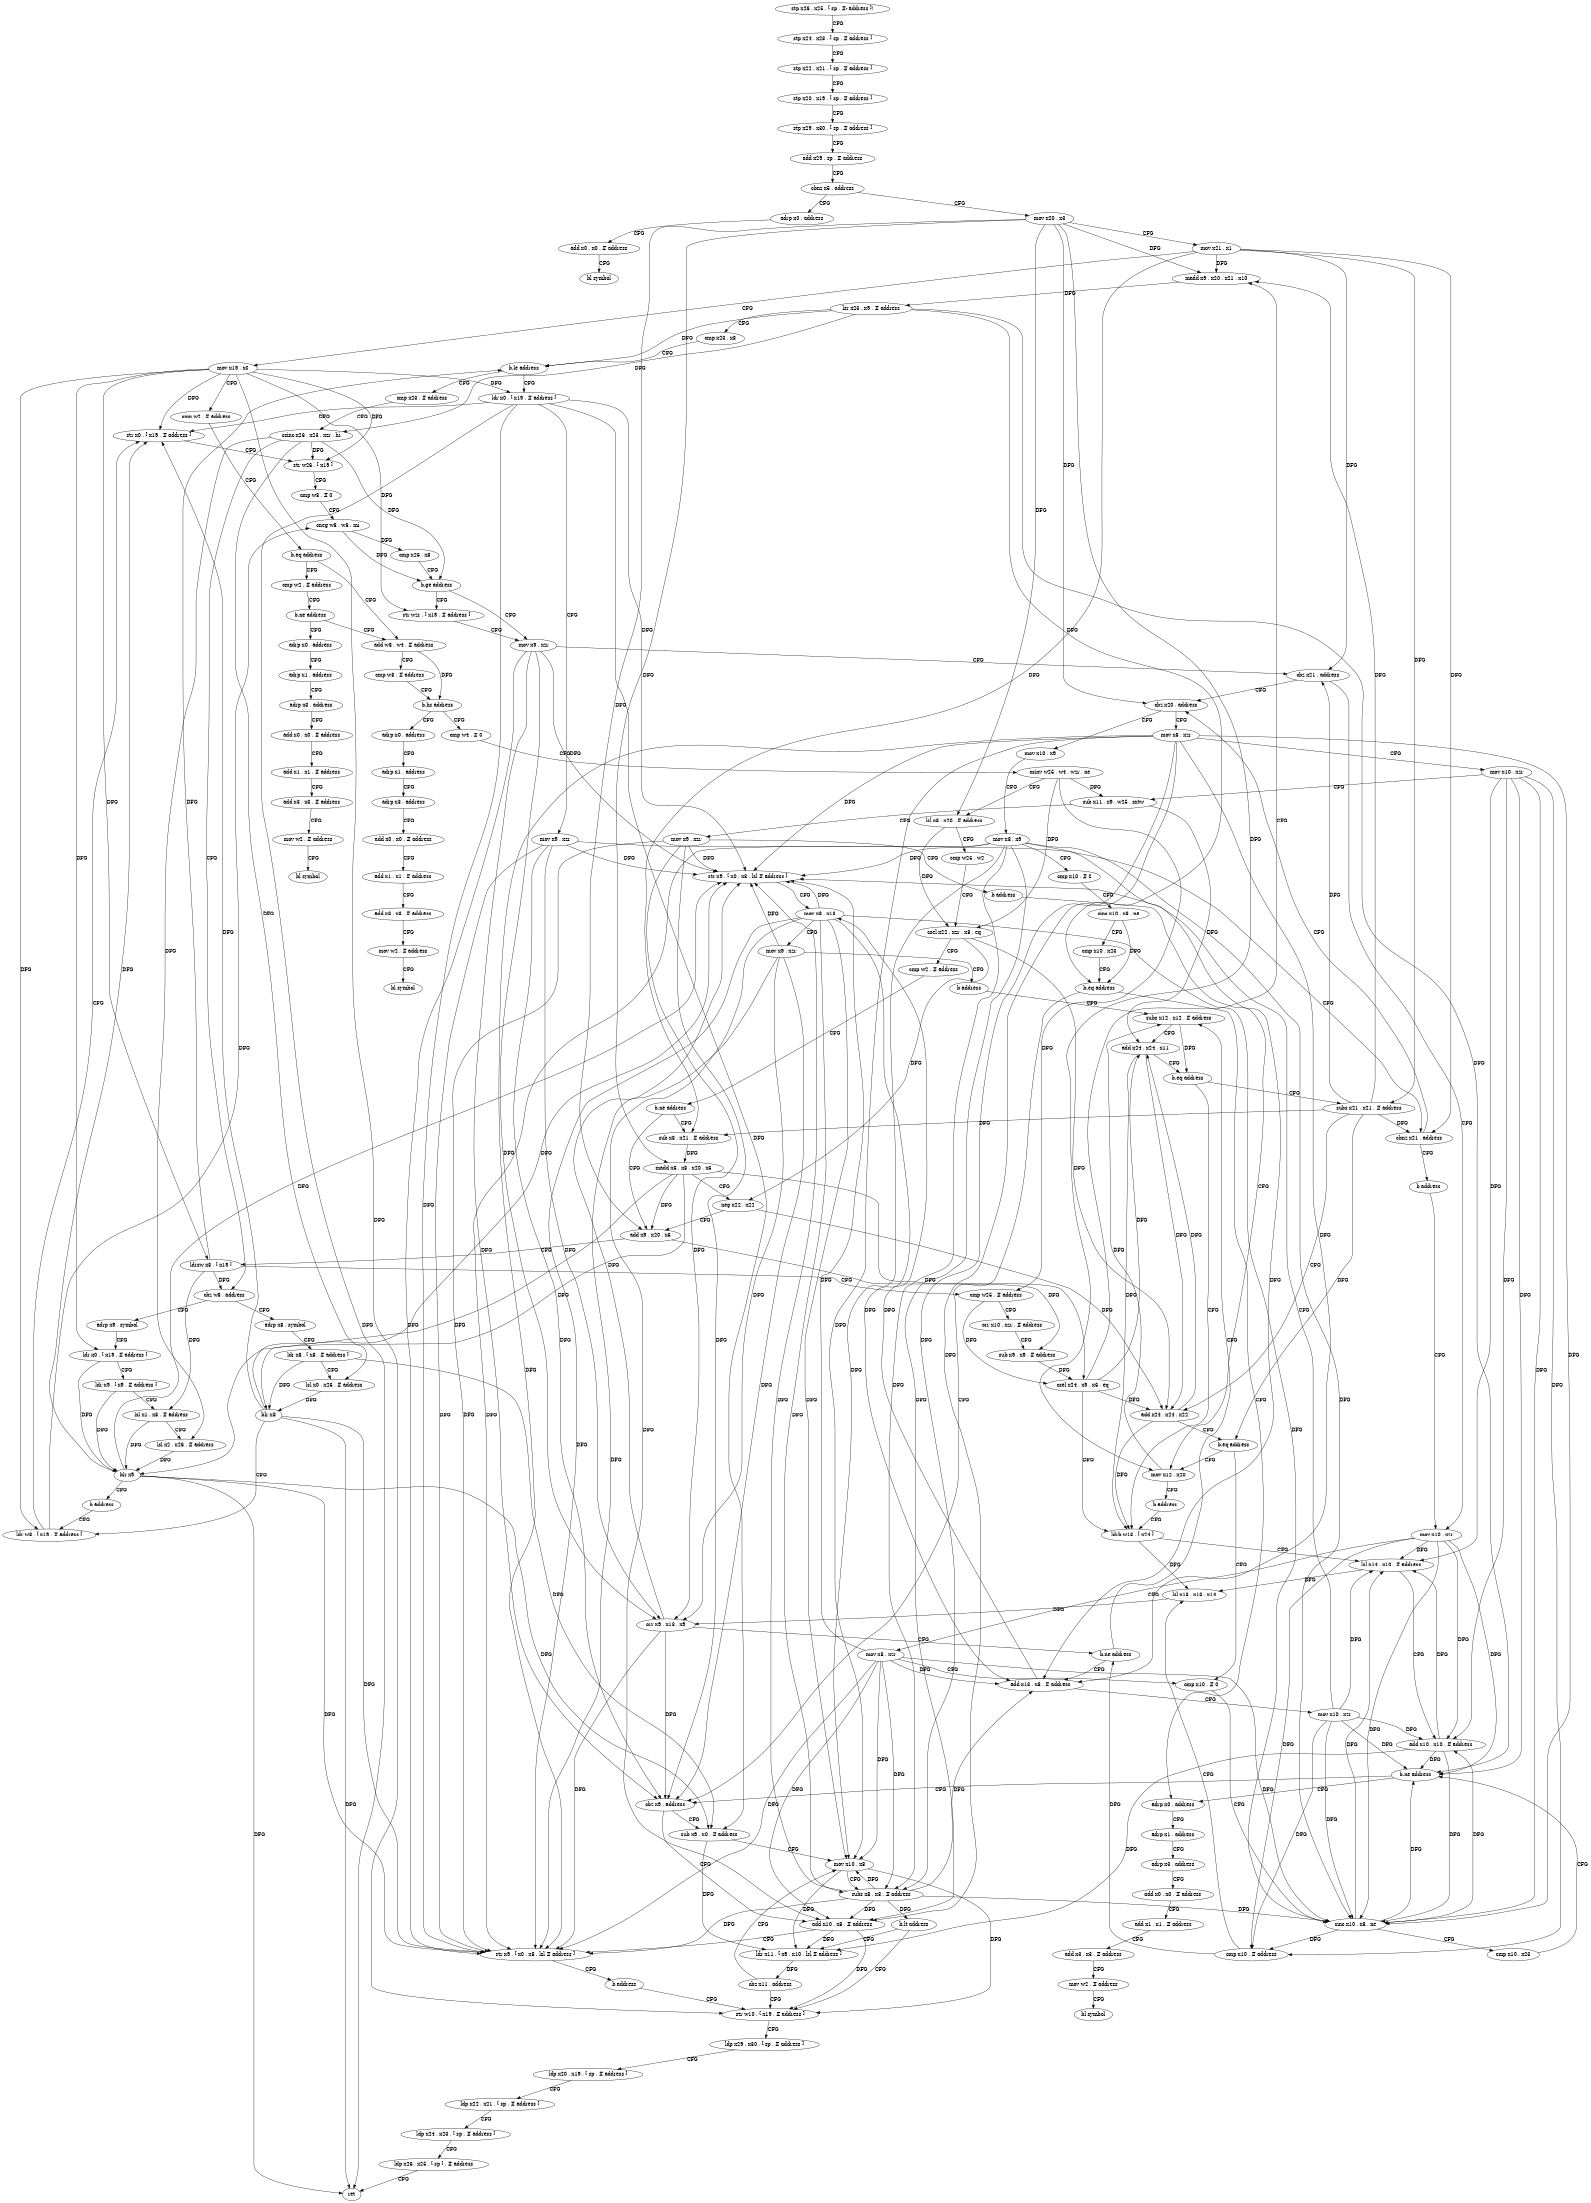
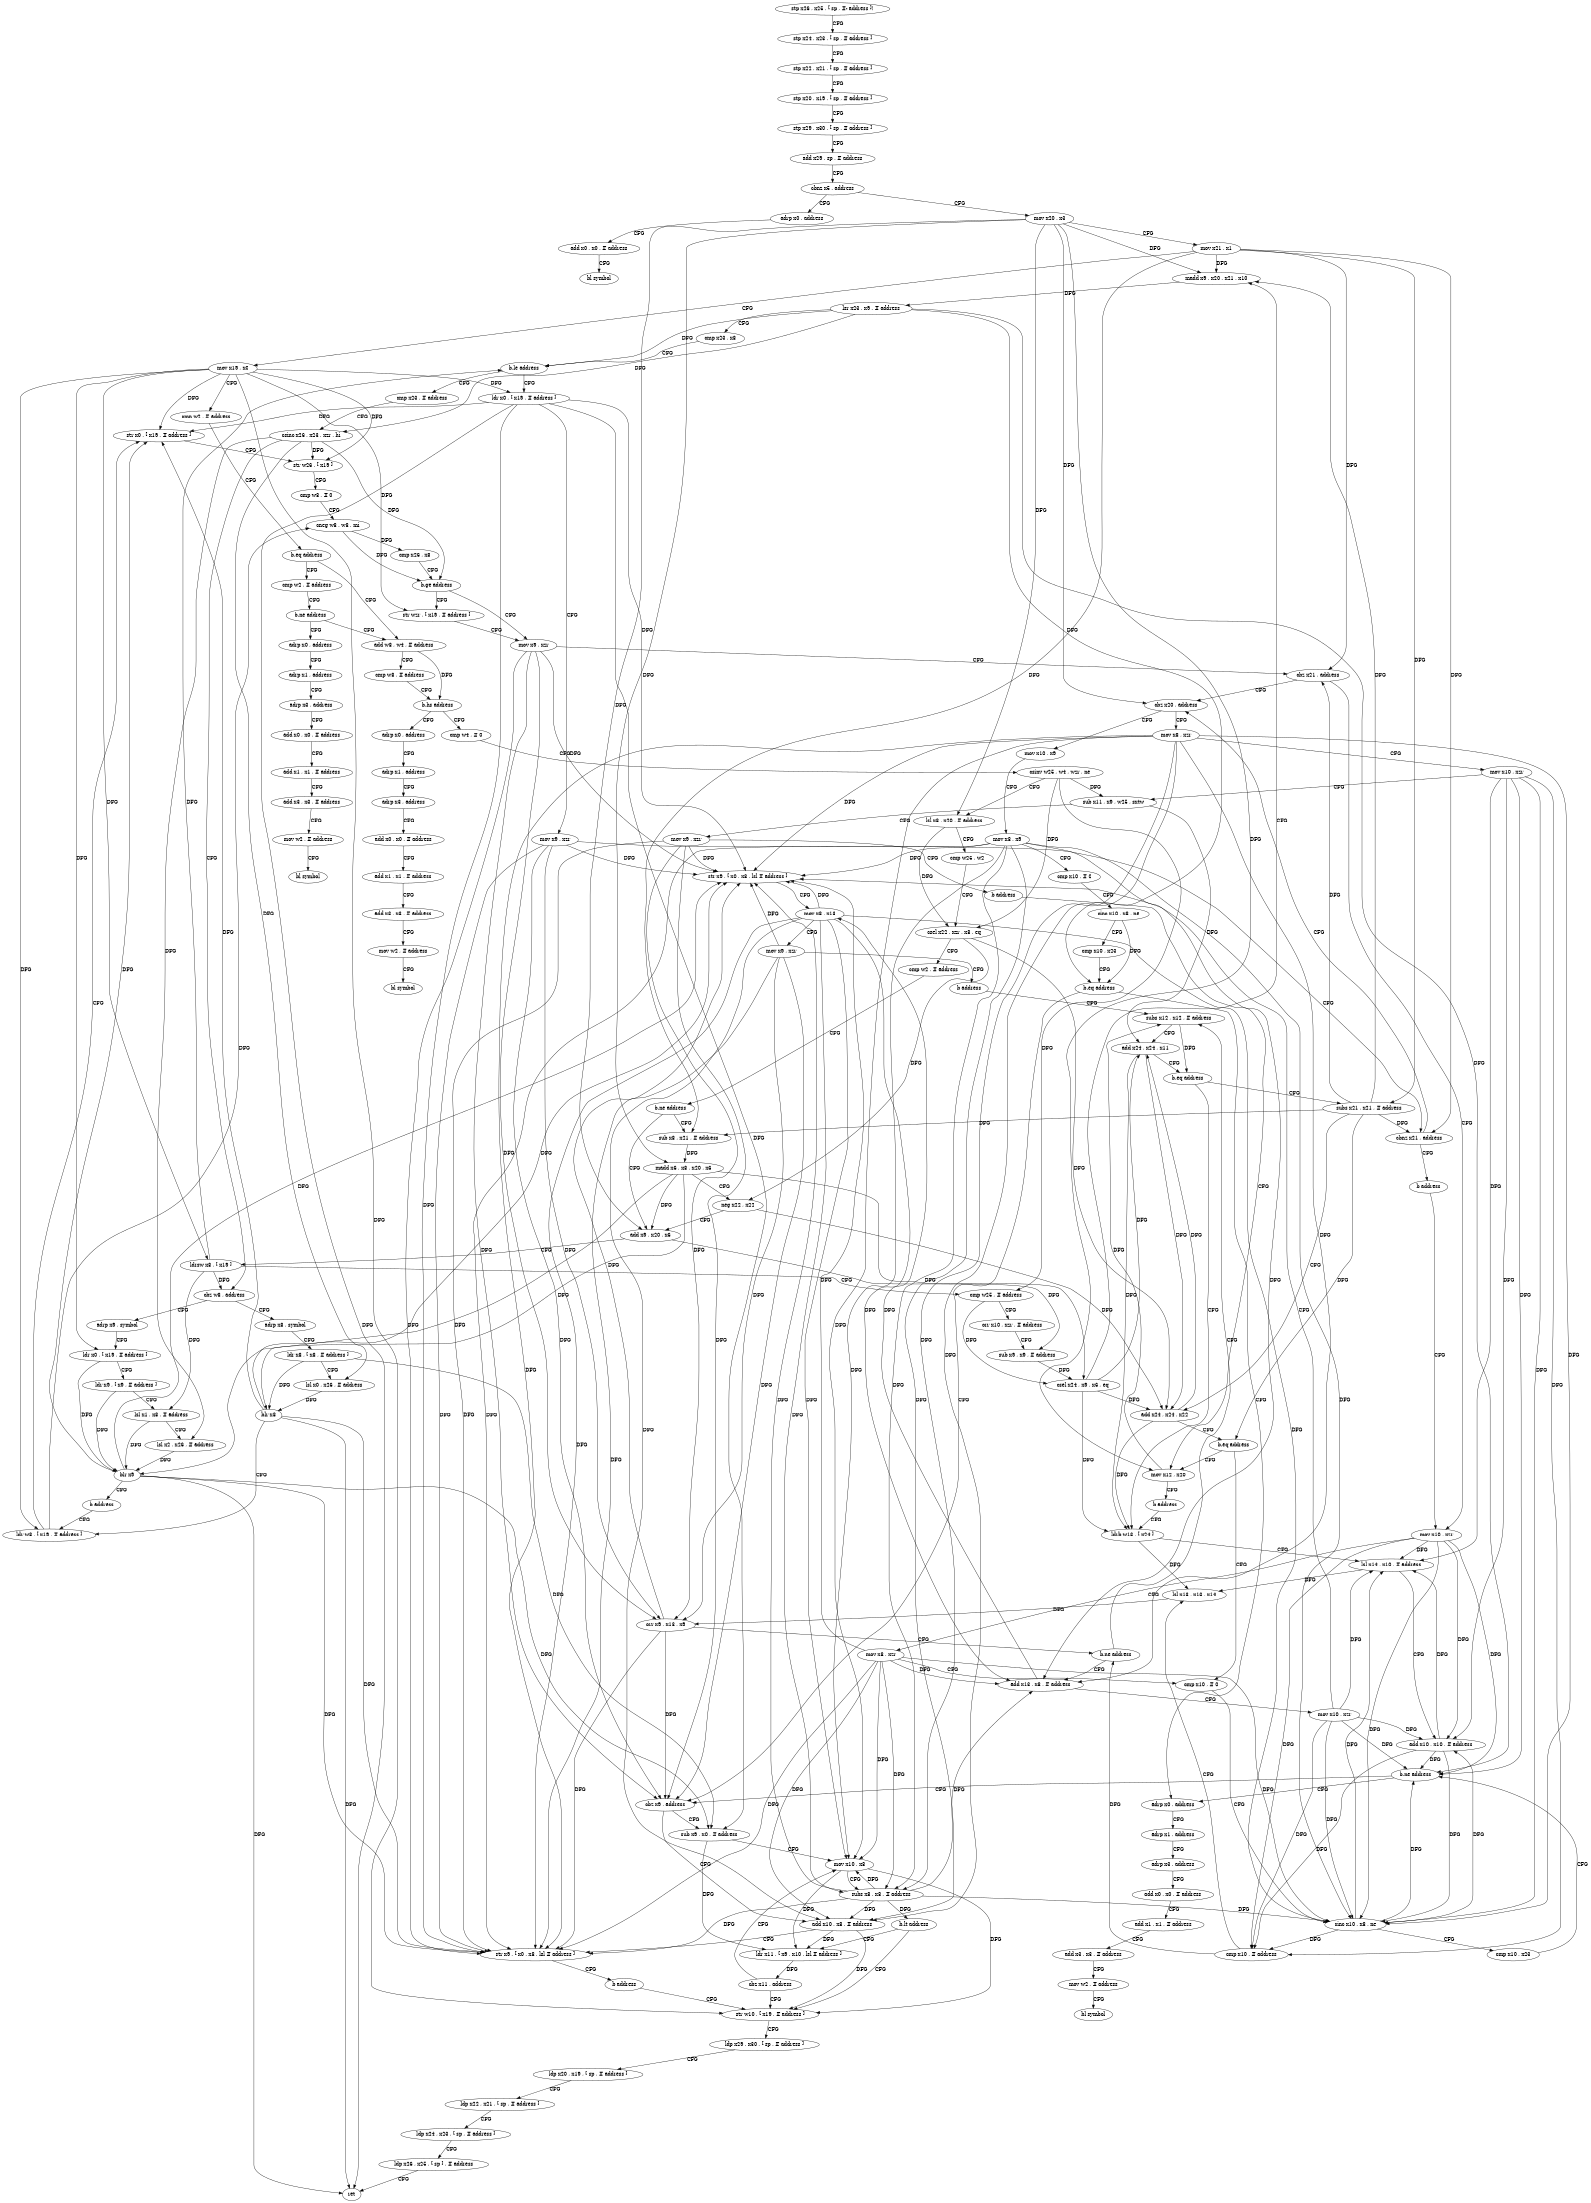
(1127, 1839) -> (1331, 1831)
